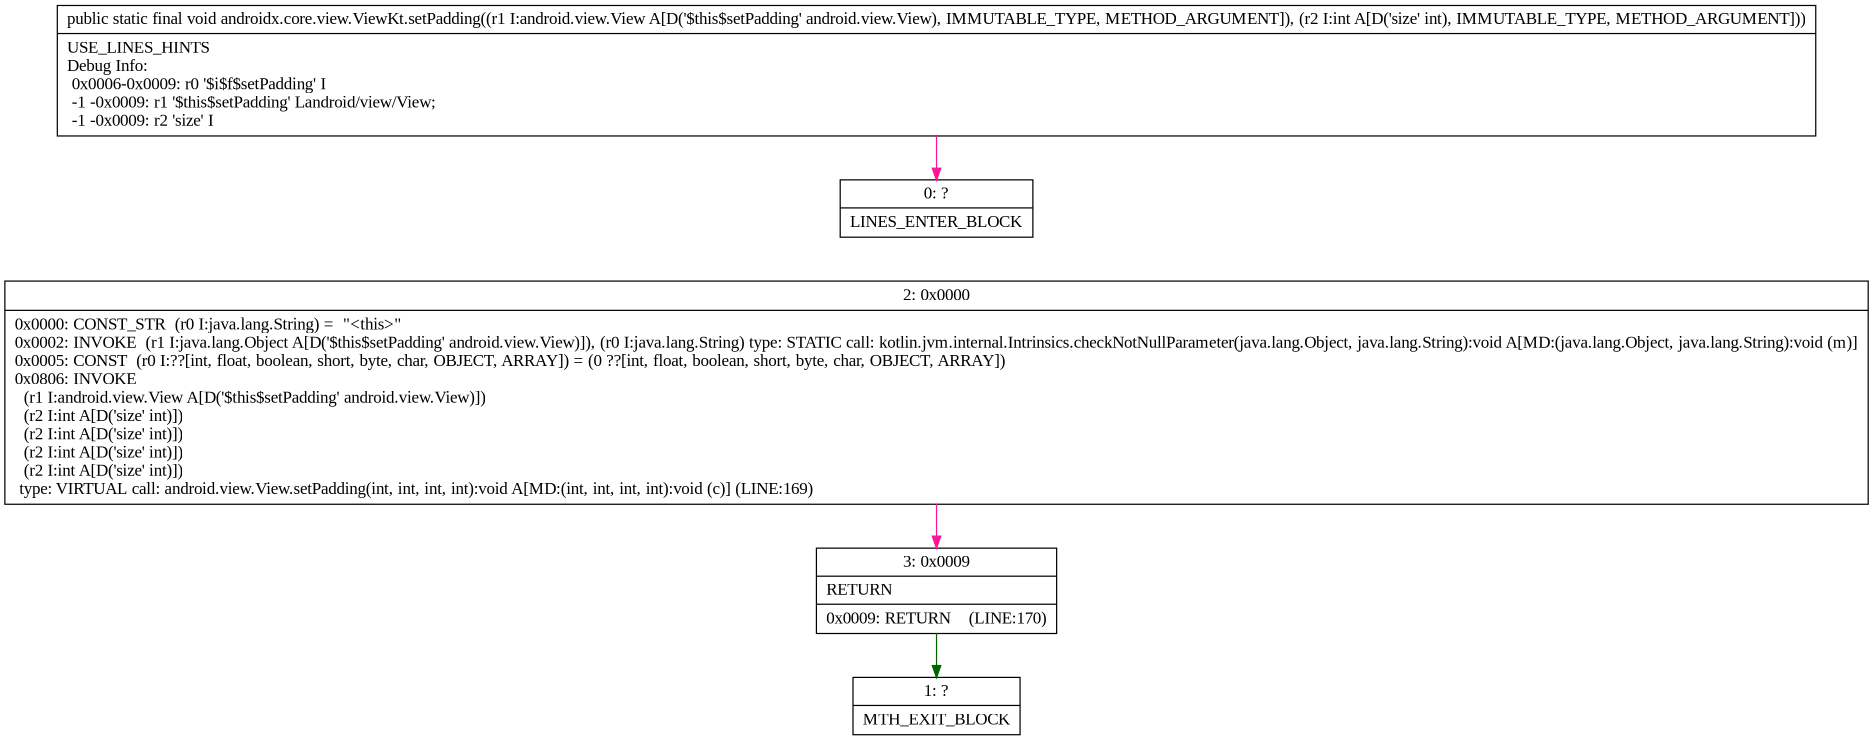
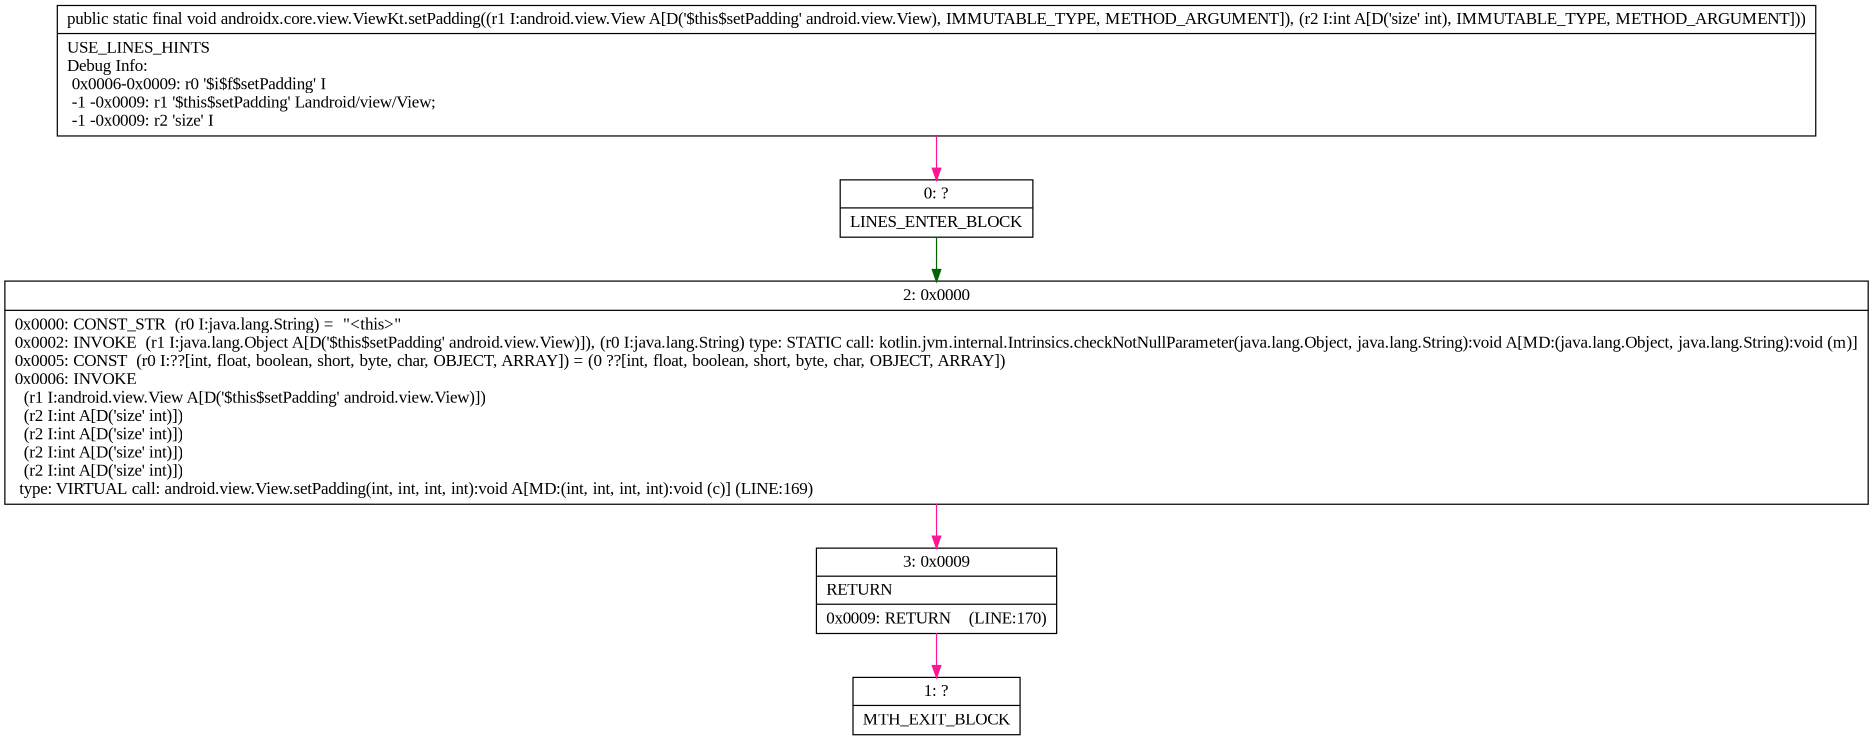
none -> (937, 253)
(80, 379) -> (80, 379)
(937, 649) -> (937, 649)
